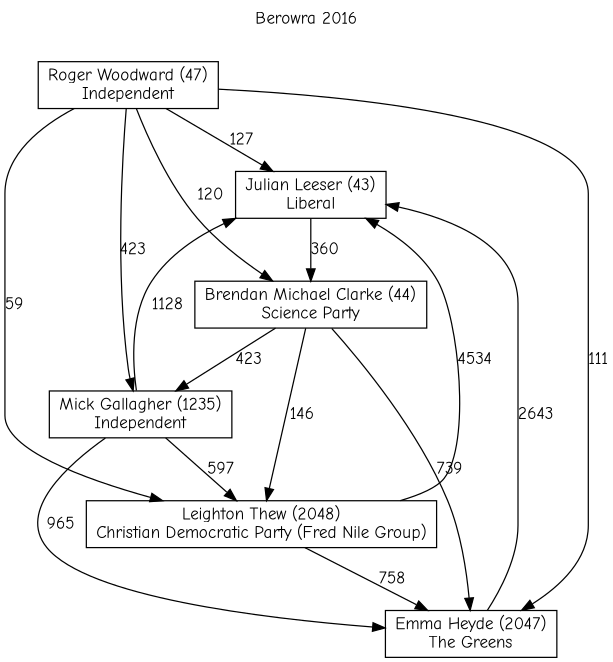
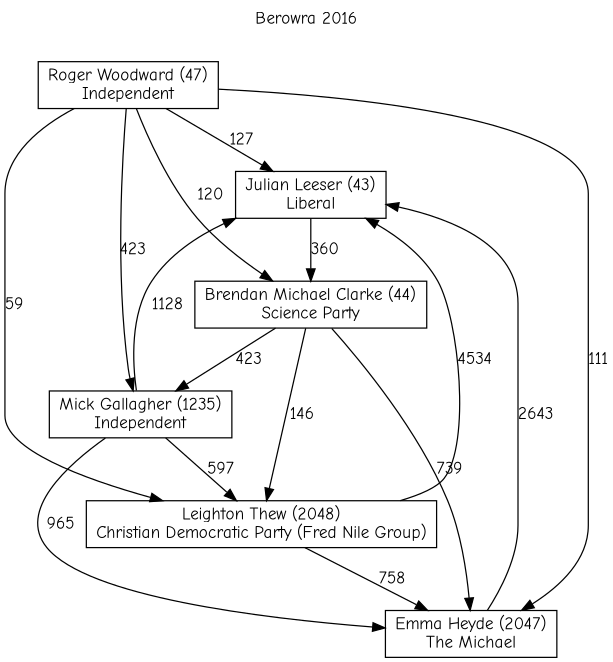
(471, 634) -> (471, 634)
